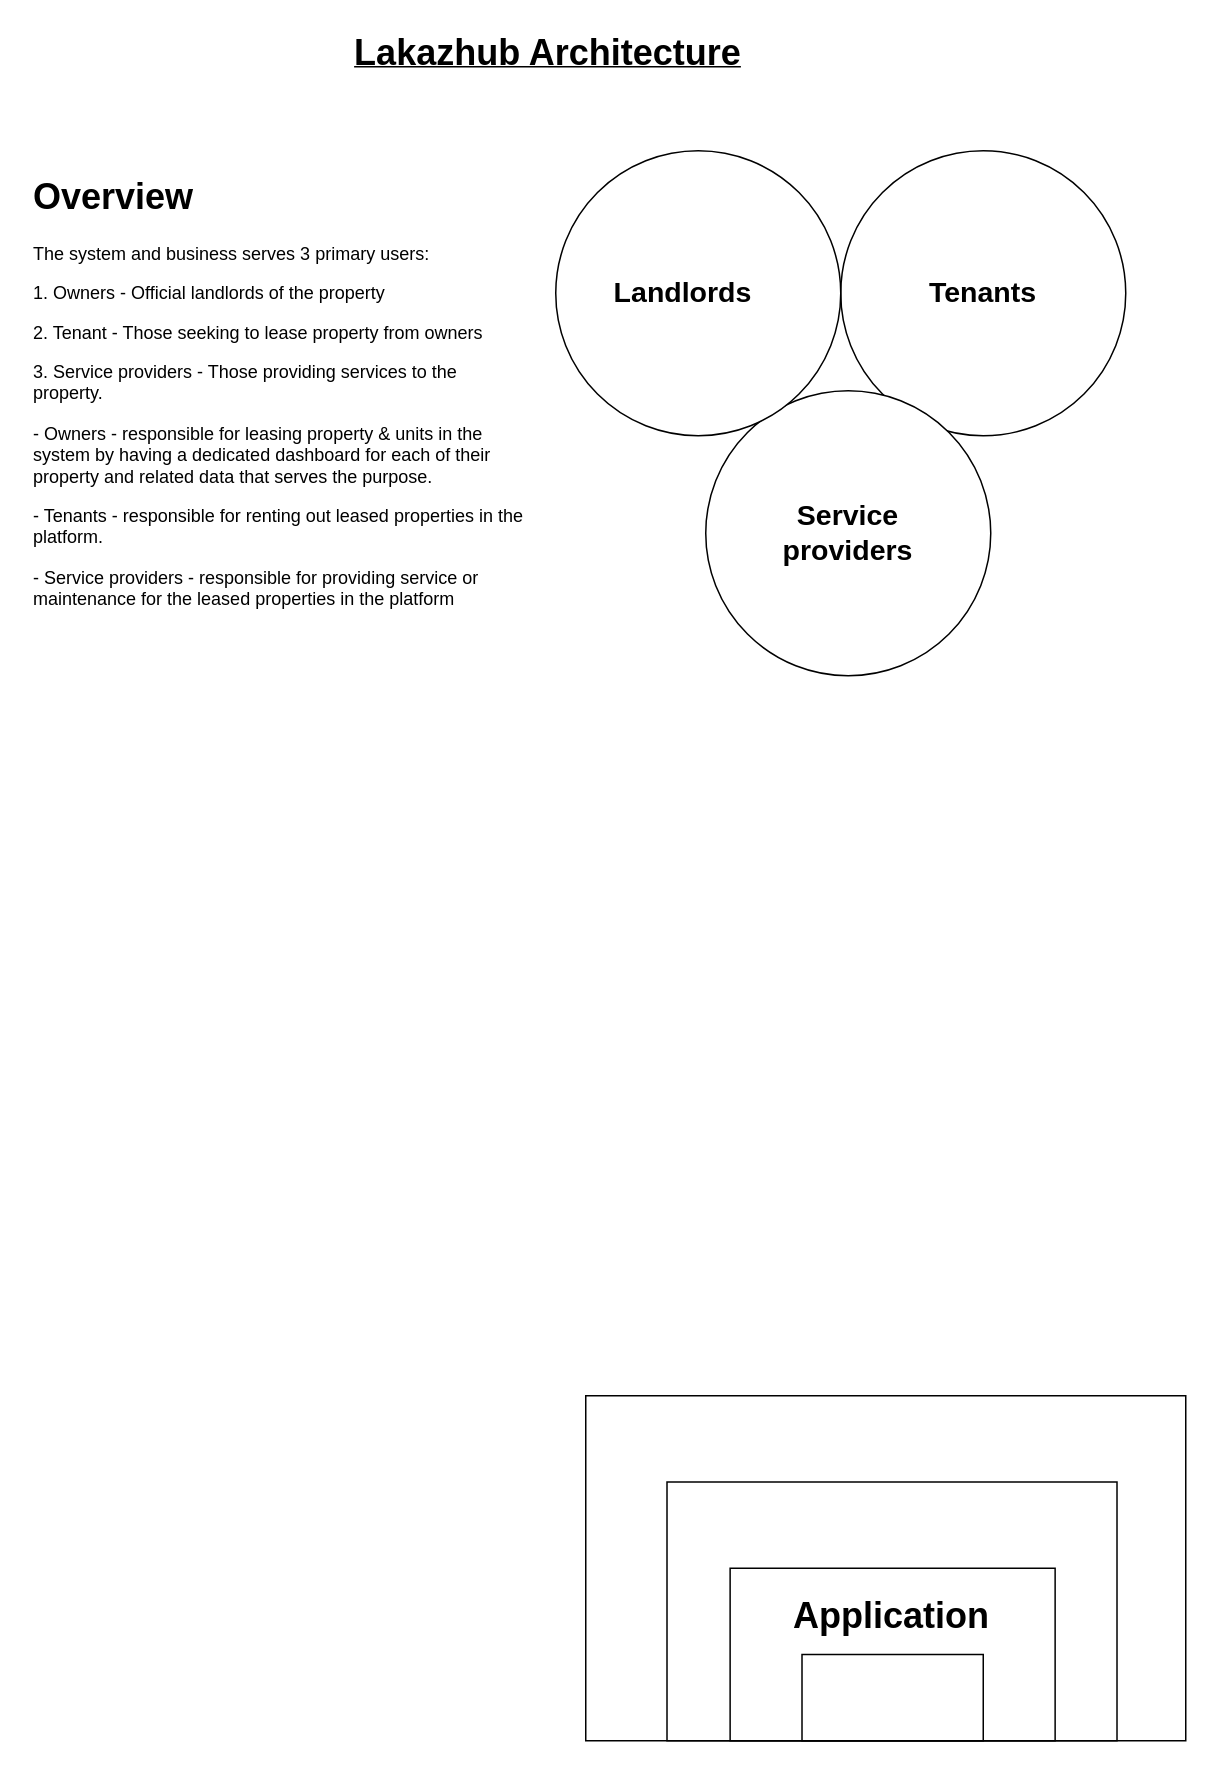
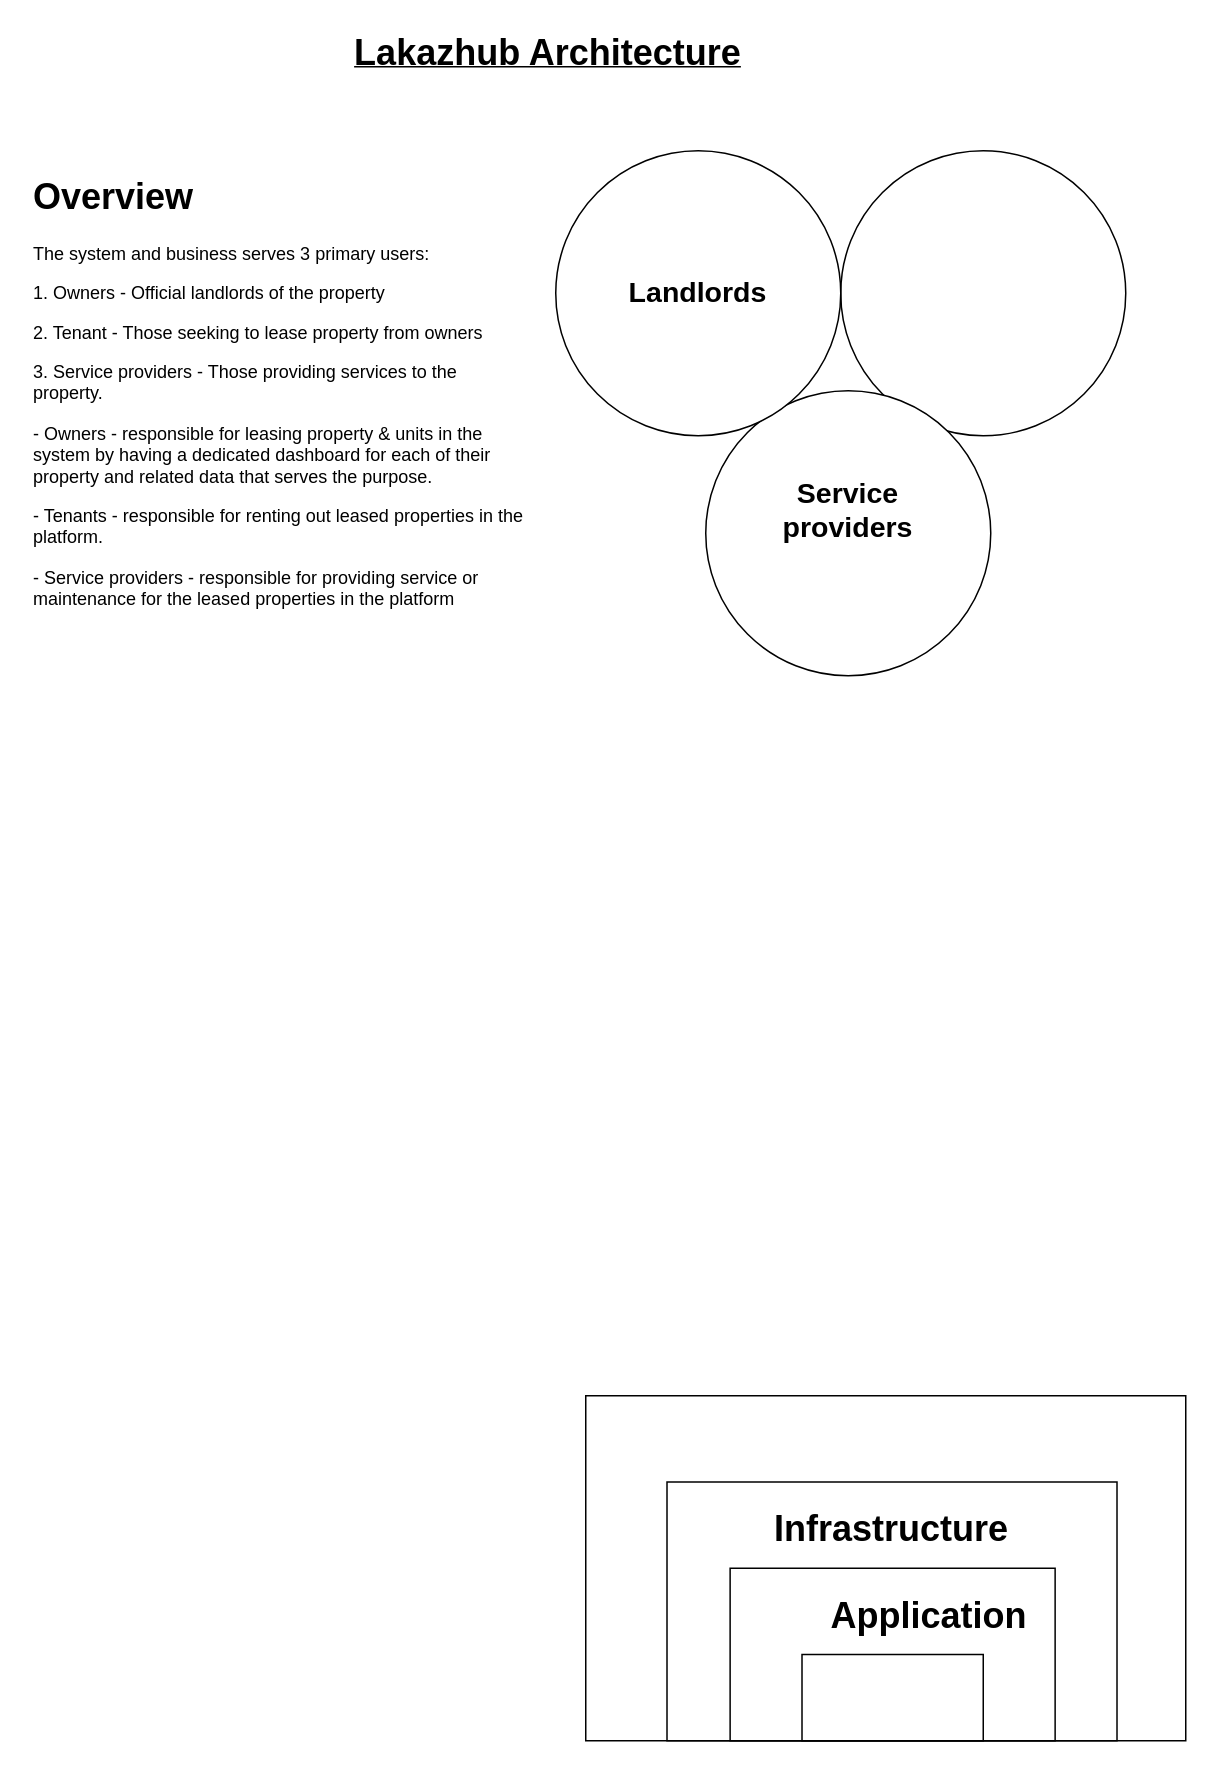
(683, 293) -> (698, 293)
(983, 293) -> none
(848, 533) -> (848, 511)
none -> (892, 1530)
(892, 1616) -> (930, 1616)
